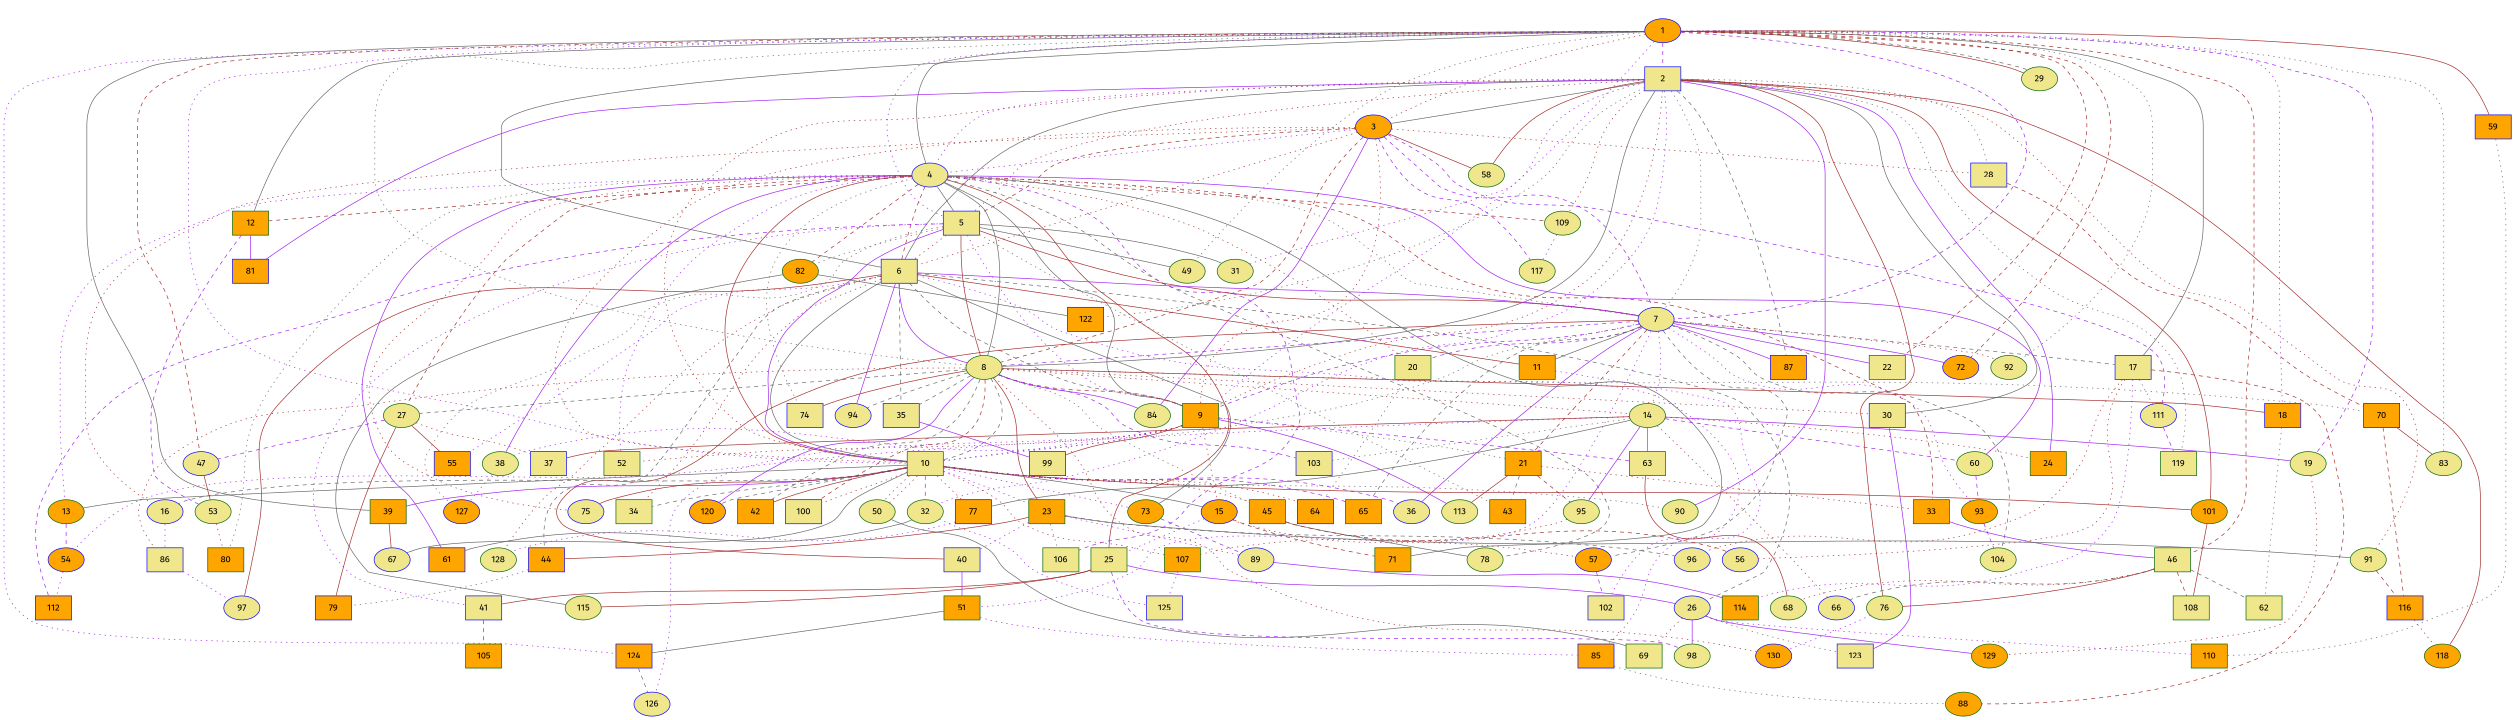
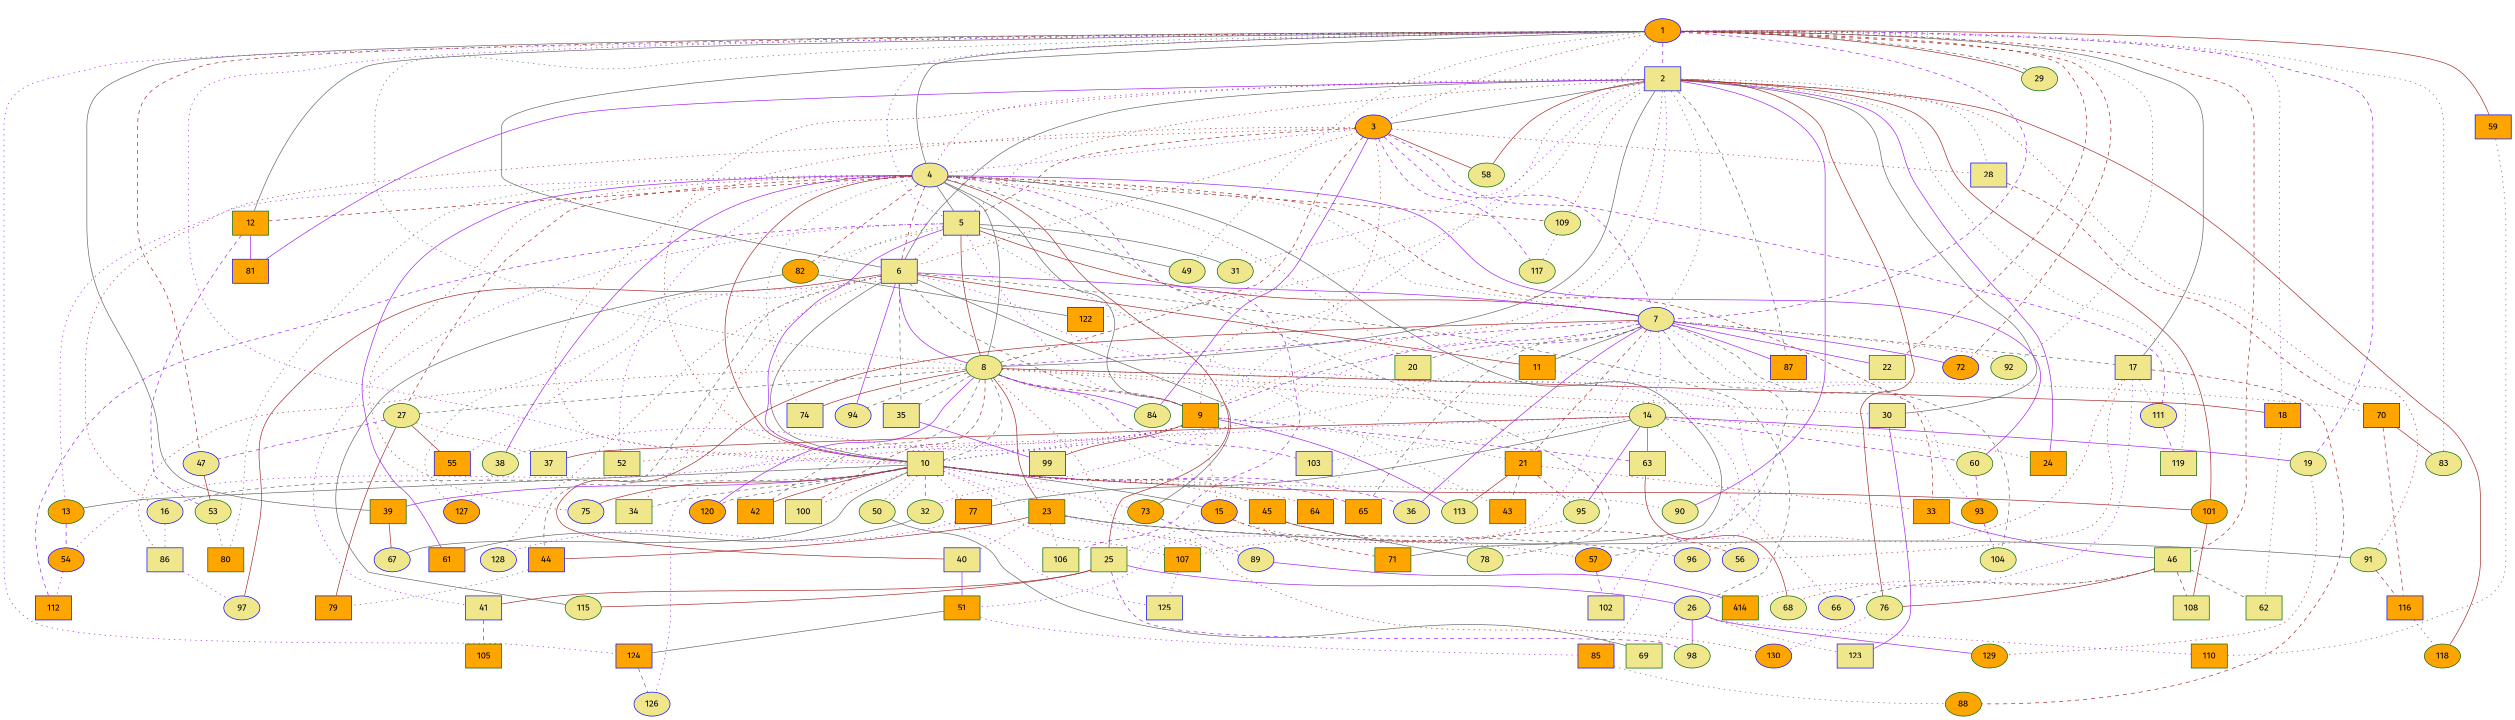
(804, 512) -> (804, 512)
(498, 560) -> (498, 560)
(1740, 608) -> (1740, 608)
